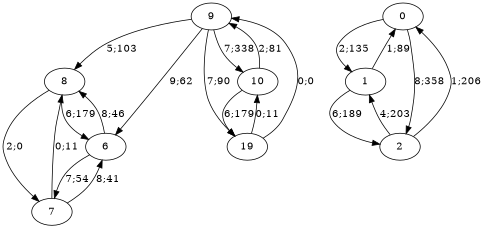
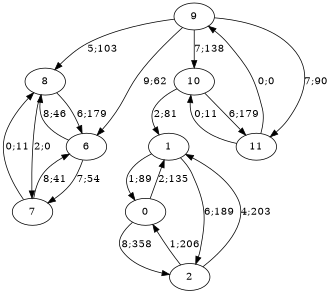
(255, 43) -> (157, 104)
(239, 49) -> (210, 49)
(247, 147) -> (256, 147)
